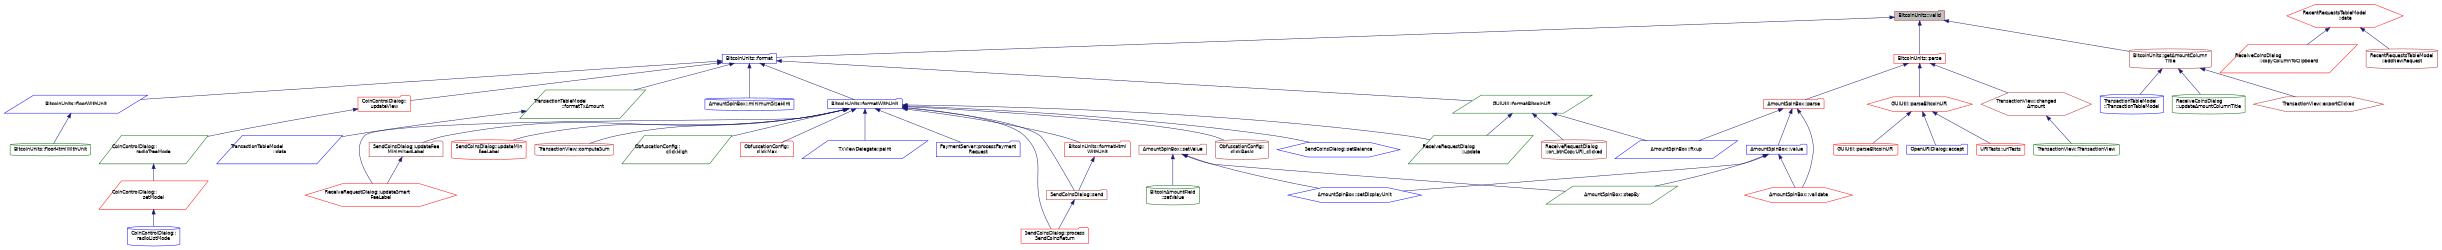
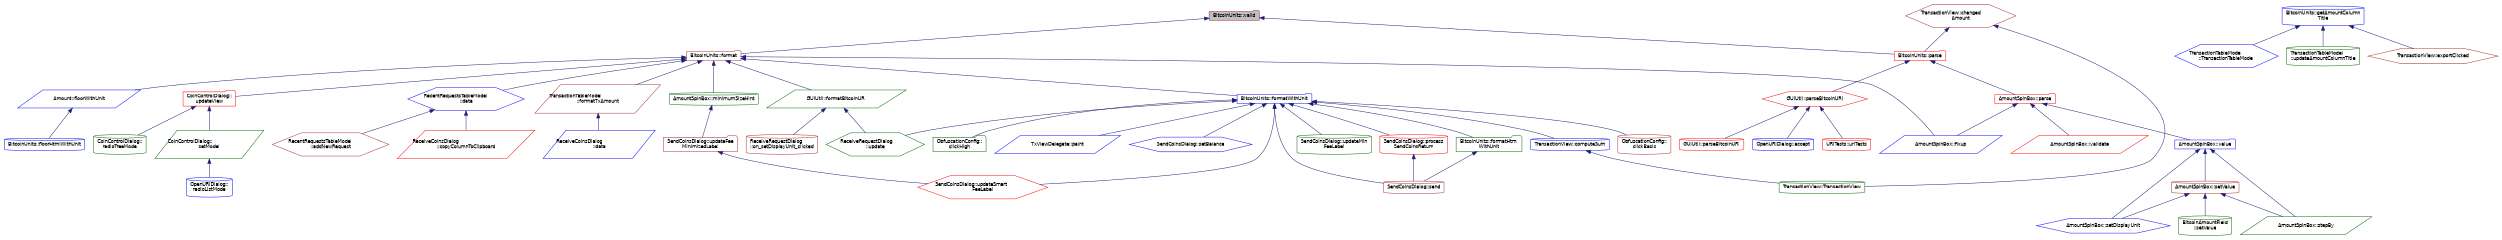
(2345, 16) -> (466, 99)
(2039, 36) -> none
(749, 59) -> (714, 56)
(2170, 59) -> (2323, 16)
(2402, 59) -> (331, 144)
none -> (592, 74)
(1971, 79) -> (1935, 41)
(76, 104) -> (79, 99)
(583, 104) -> (598, 99)
(749, 104) -> (714, 99)
(2132, 104) -> (2226, 56)
(2209, 104) -> (2323, 56)
(633, 124) -> (707, 124)
(1602, 128) -> (1350, 63)
(50, 150) -> (45, 144)
(154, 150) -> (120, 144)
(280, 150) -> (599, 144)
(489, 150) -> (1334, 144)
(574, 150) -> (1570, 144)
(677, 150) -> (960, 144)
(767, 150) -> none
(978, 150) -> none
(1098, 150) -> (1489, 144)
(1173, 150) -> (2205, 187)
(1471, 150) -> (875, 144)
(1574, 150) -> (782, 144)
(1937, 150) -> (1783, 144)
none -> (1684, 172)
(1788, 173) -> (2205, 167)
(154, 175) -> (209, 121)
(154, 195) -> (209, 144)
(381, 195) -> (983, 187)
(1077, 195) -> (1414, 187)
(1798, 195) -> (2080, 144)
(1065, 217) -> (1414, 170)
(154, 236) -> (209, 187)
(1055, 236) -> (1414, 144)
